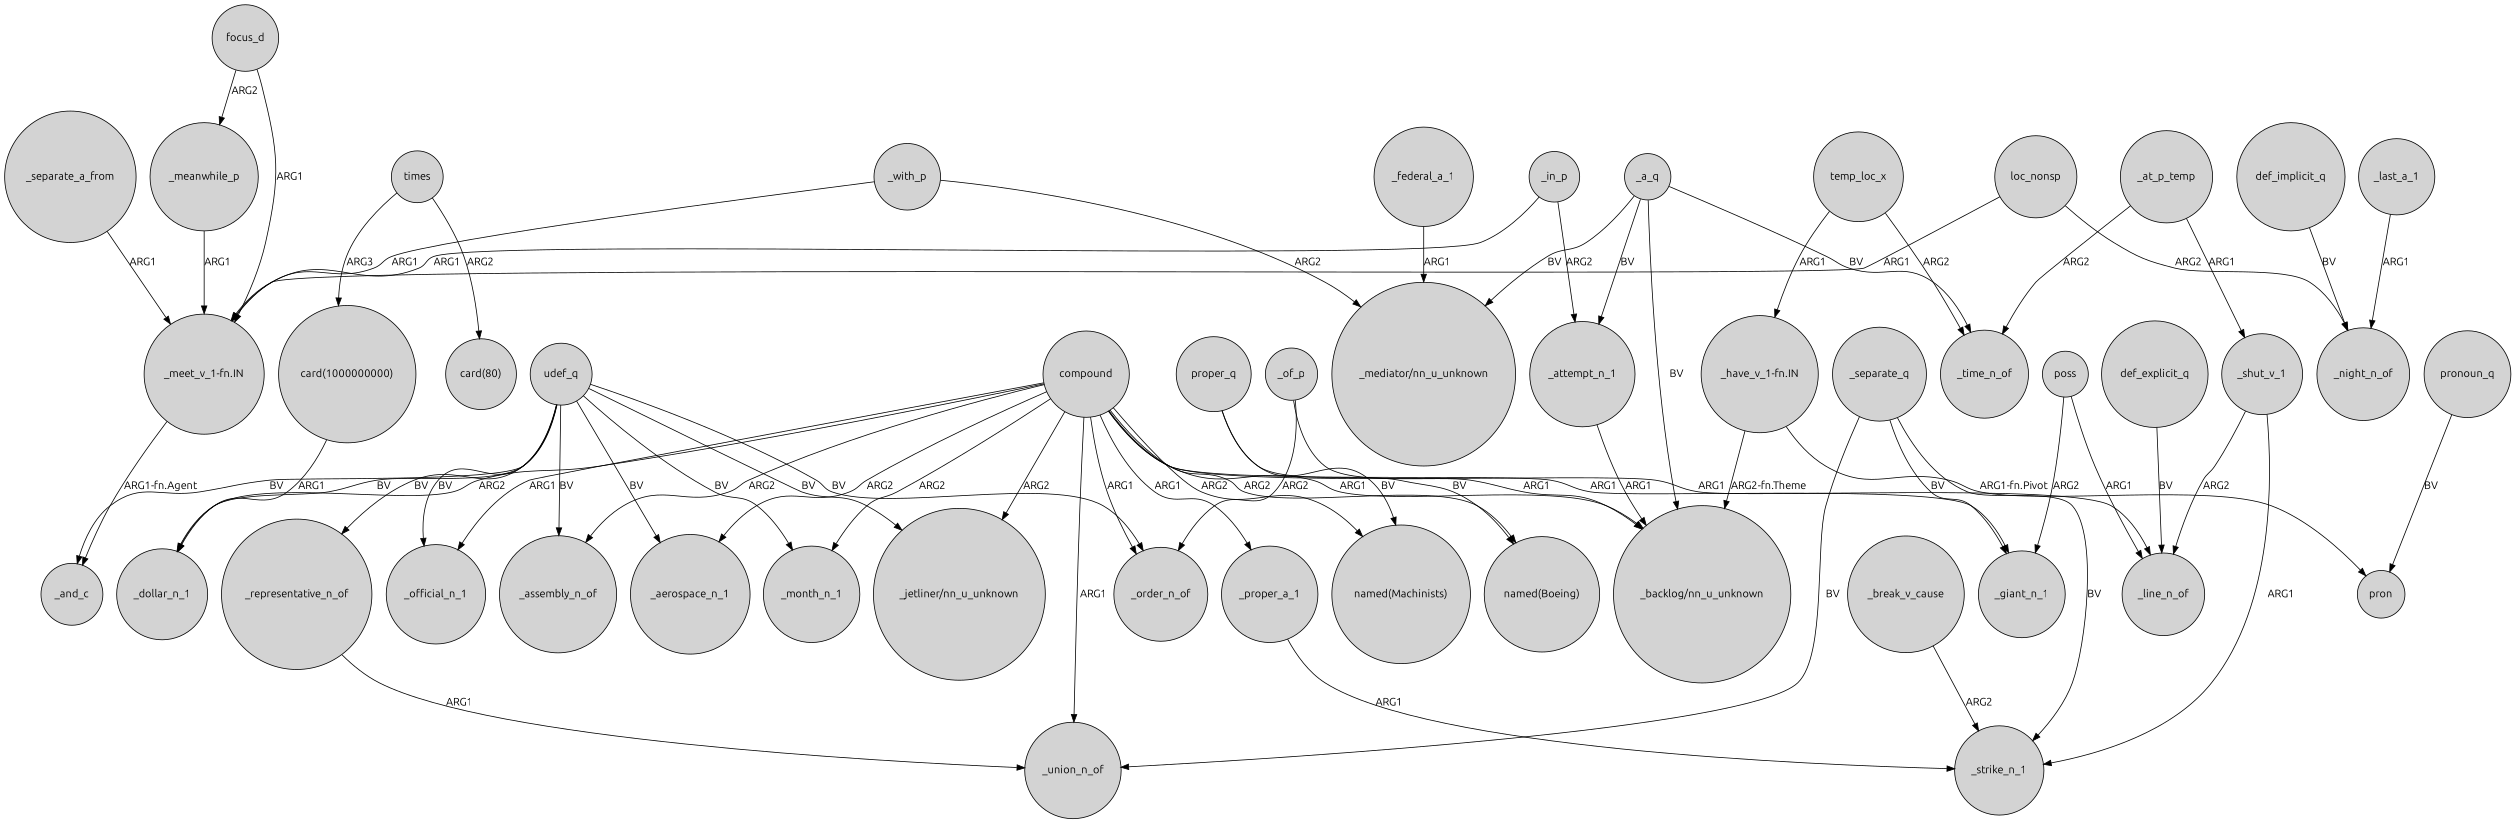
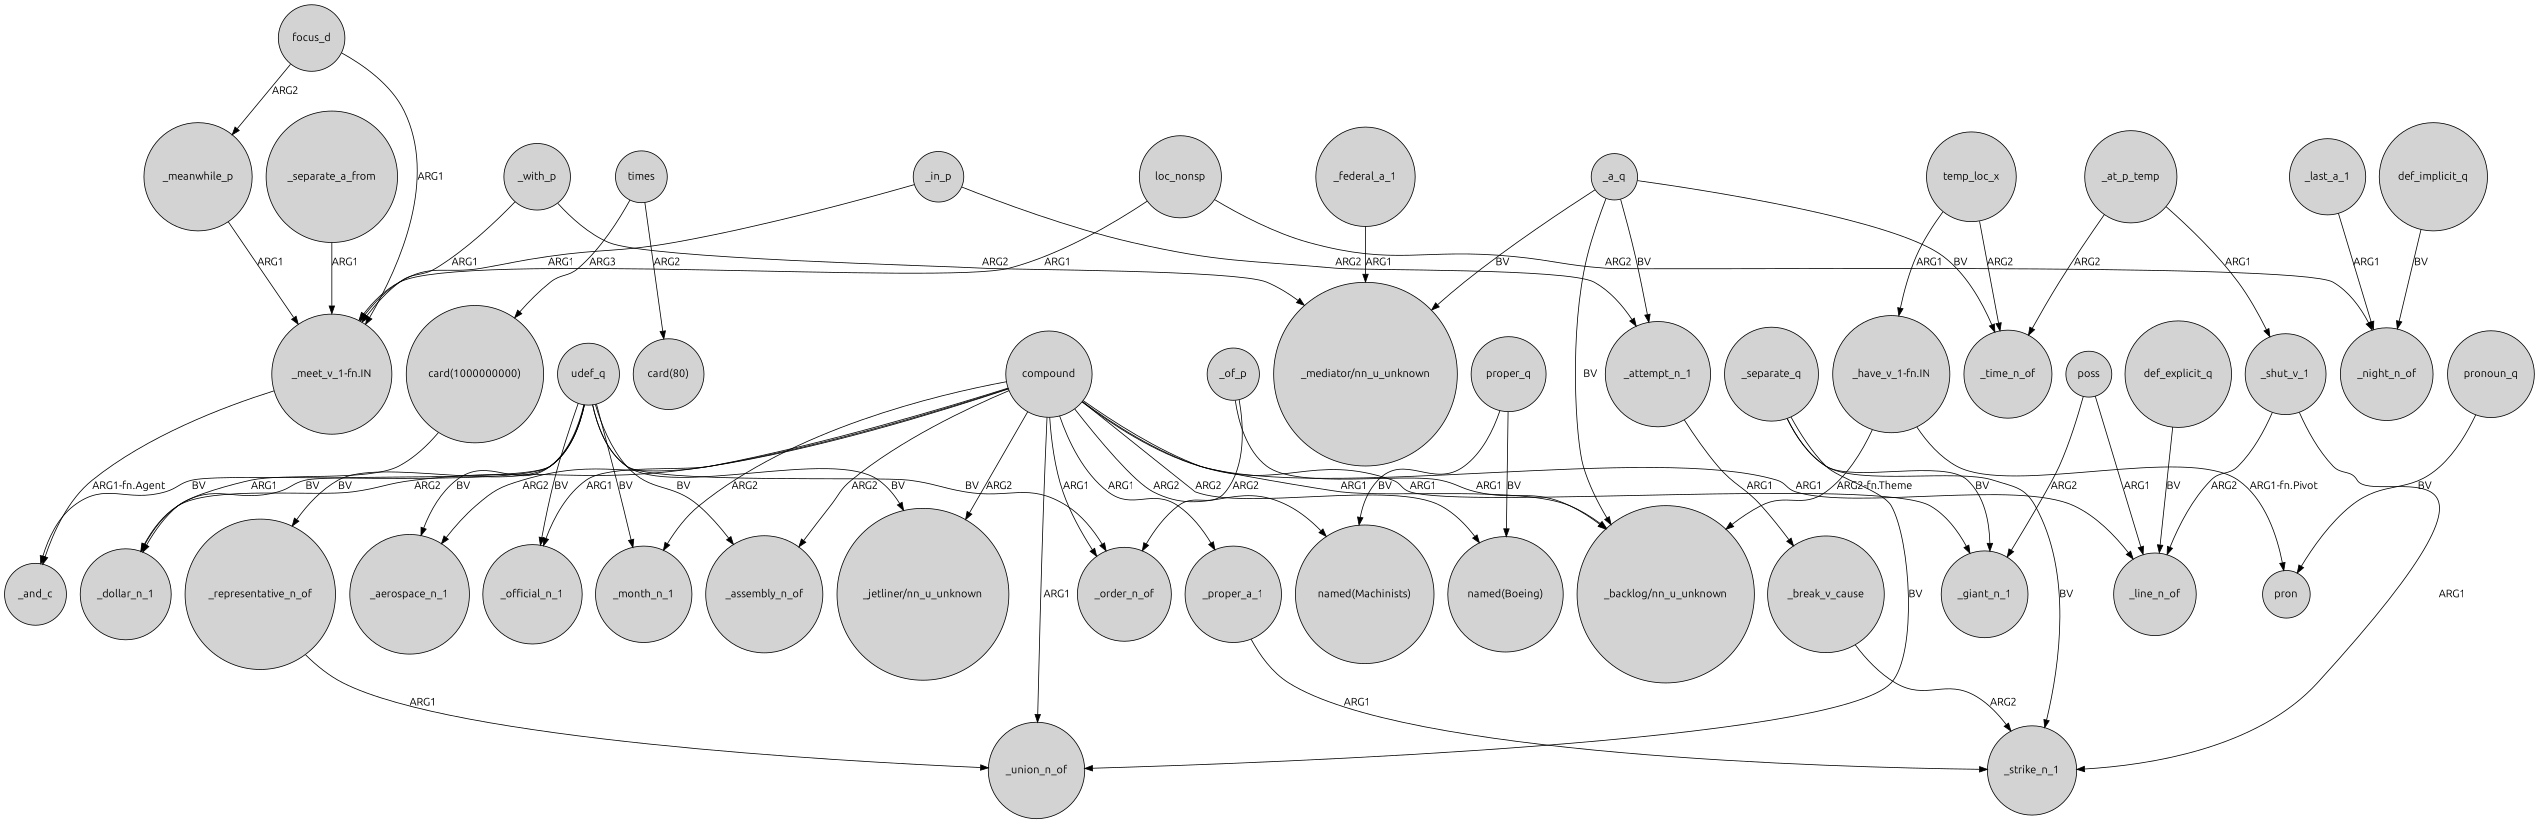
(1616, 473) -> (1734, 482)
